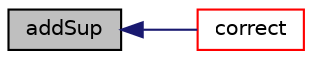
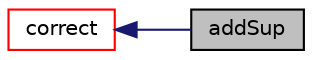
(170, 30) -> (164, 30)
